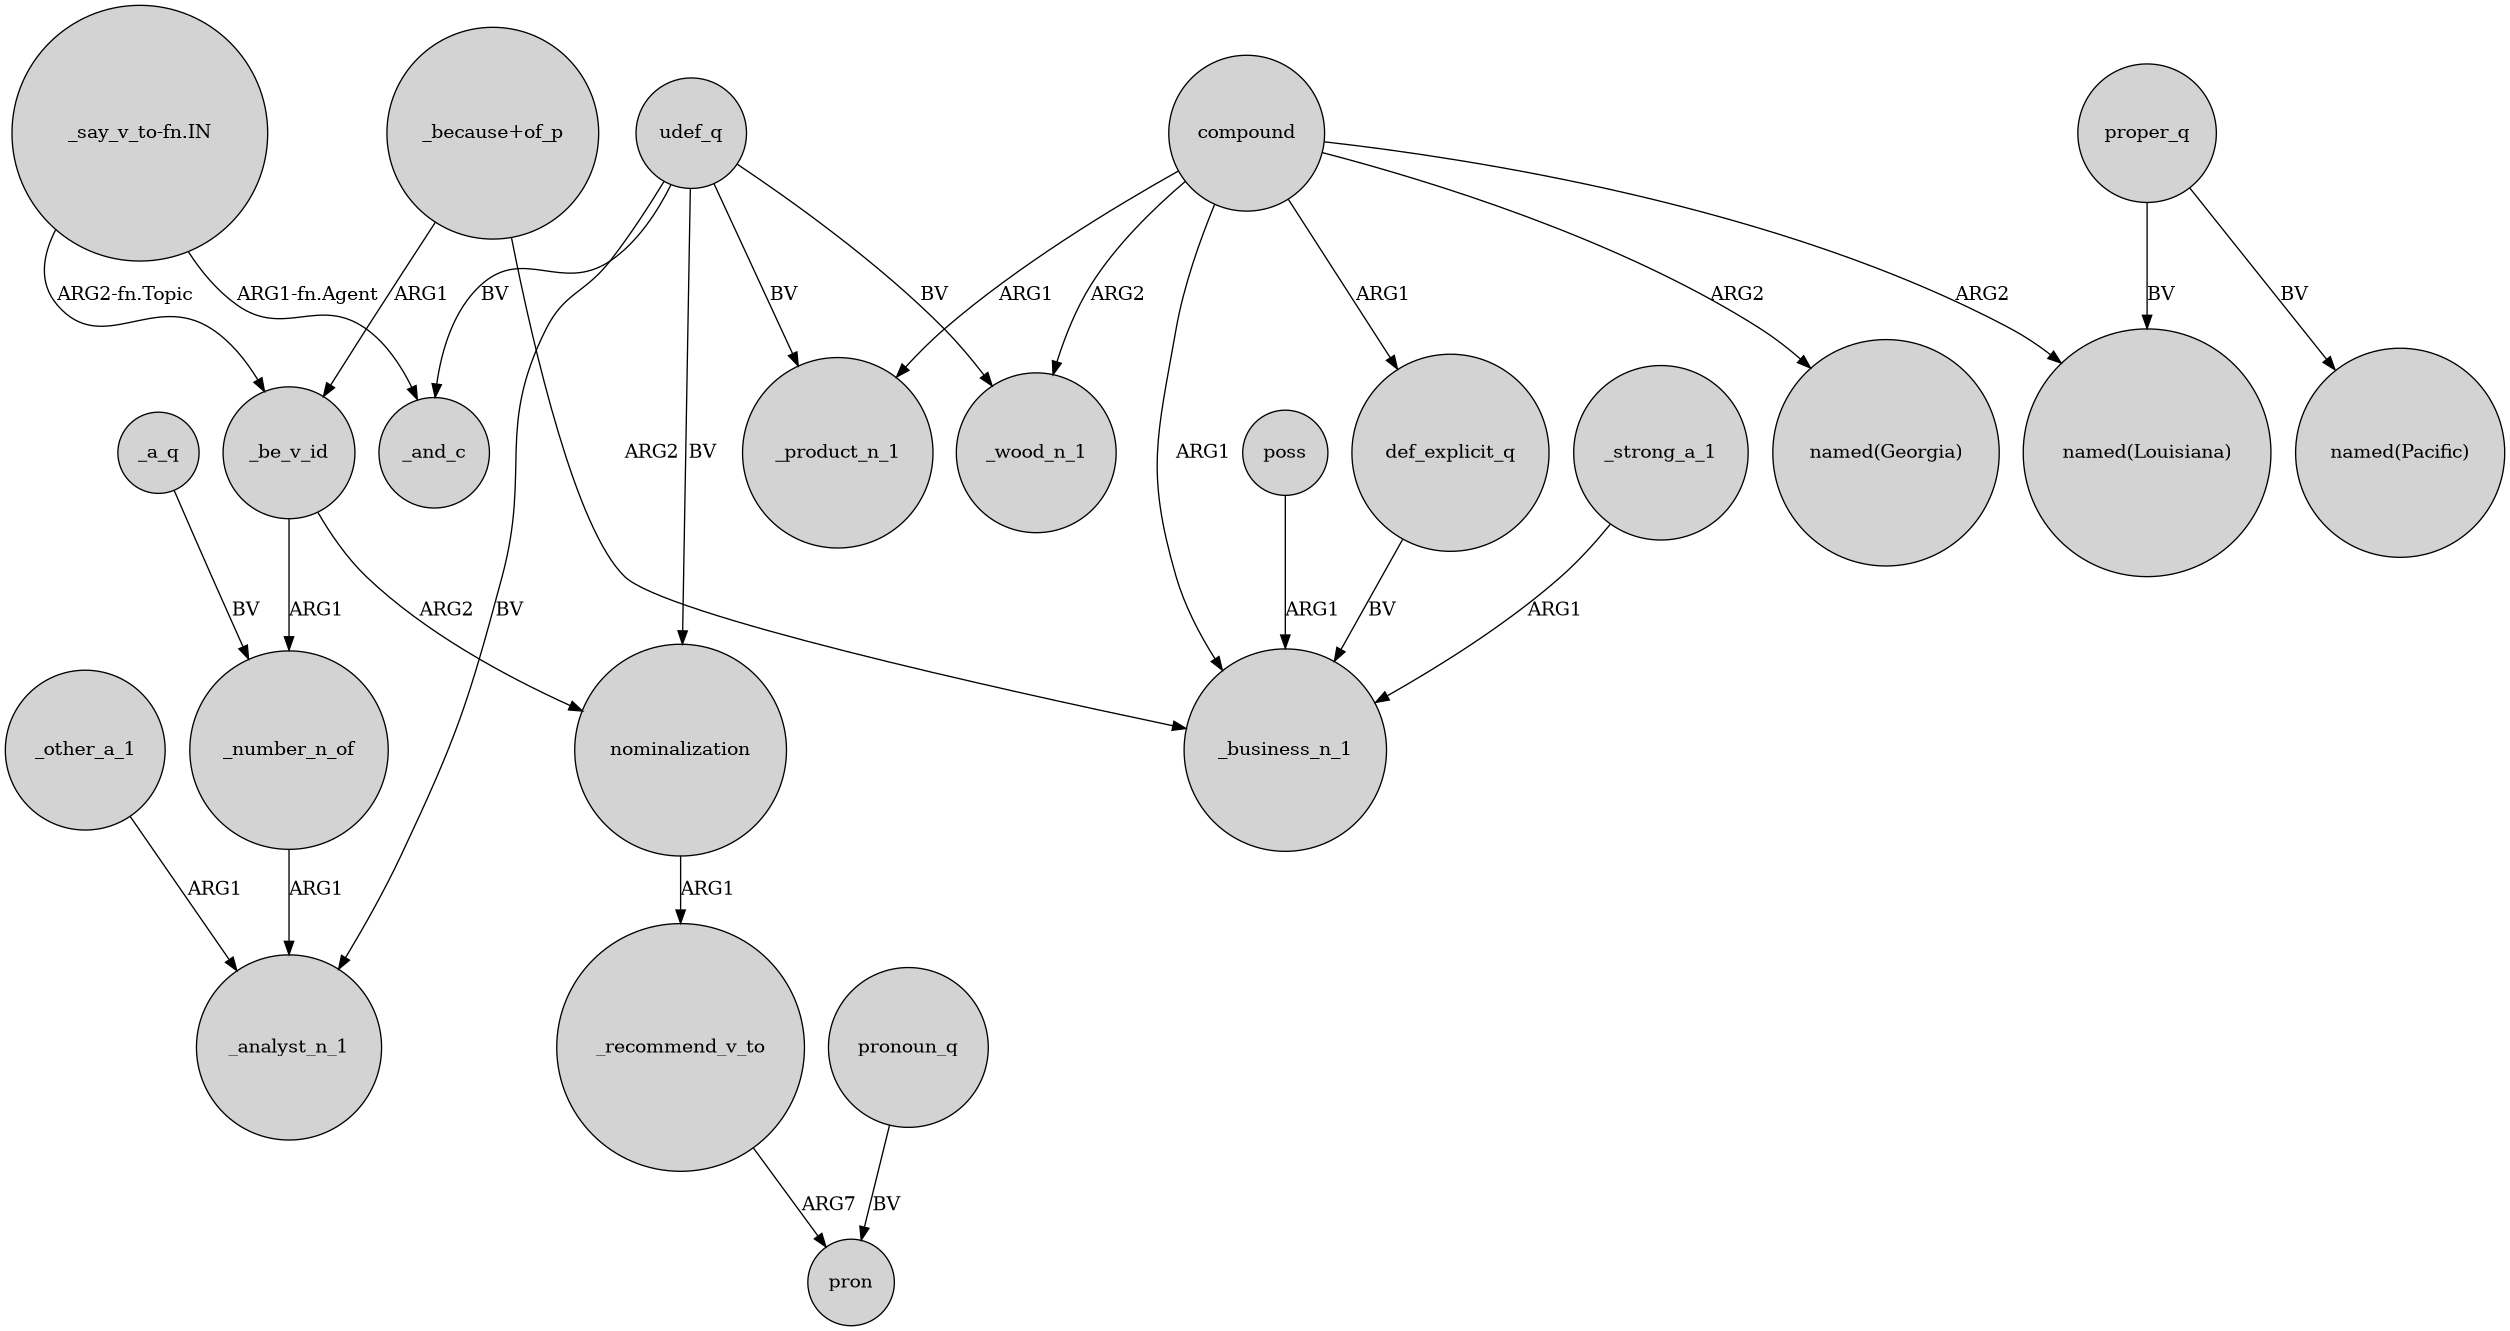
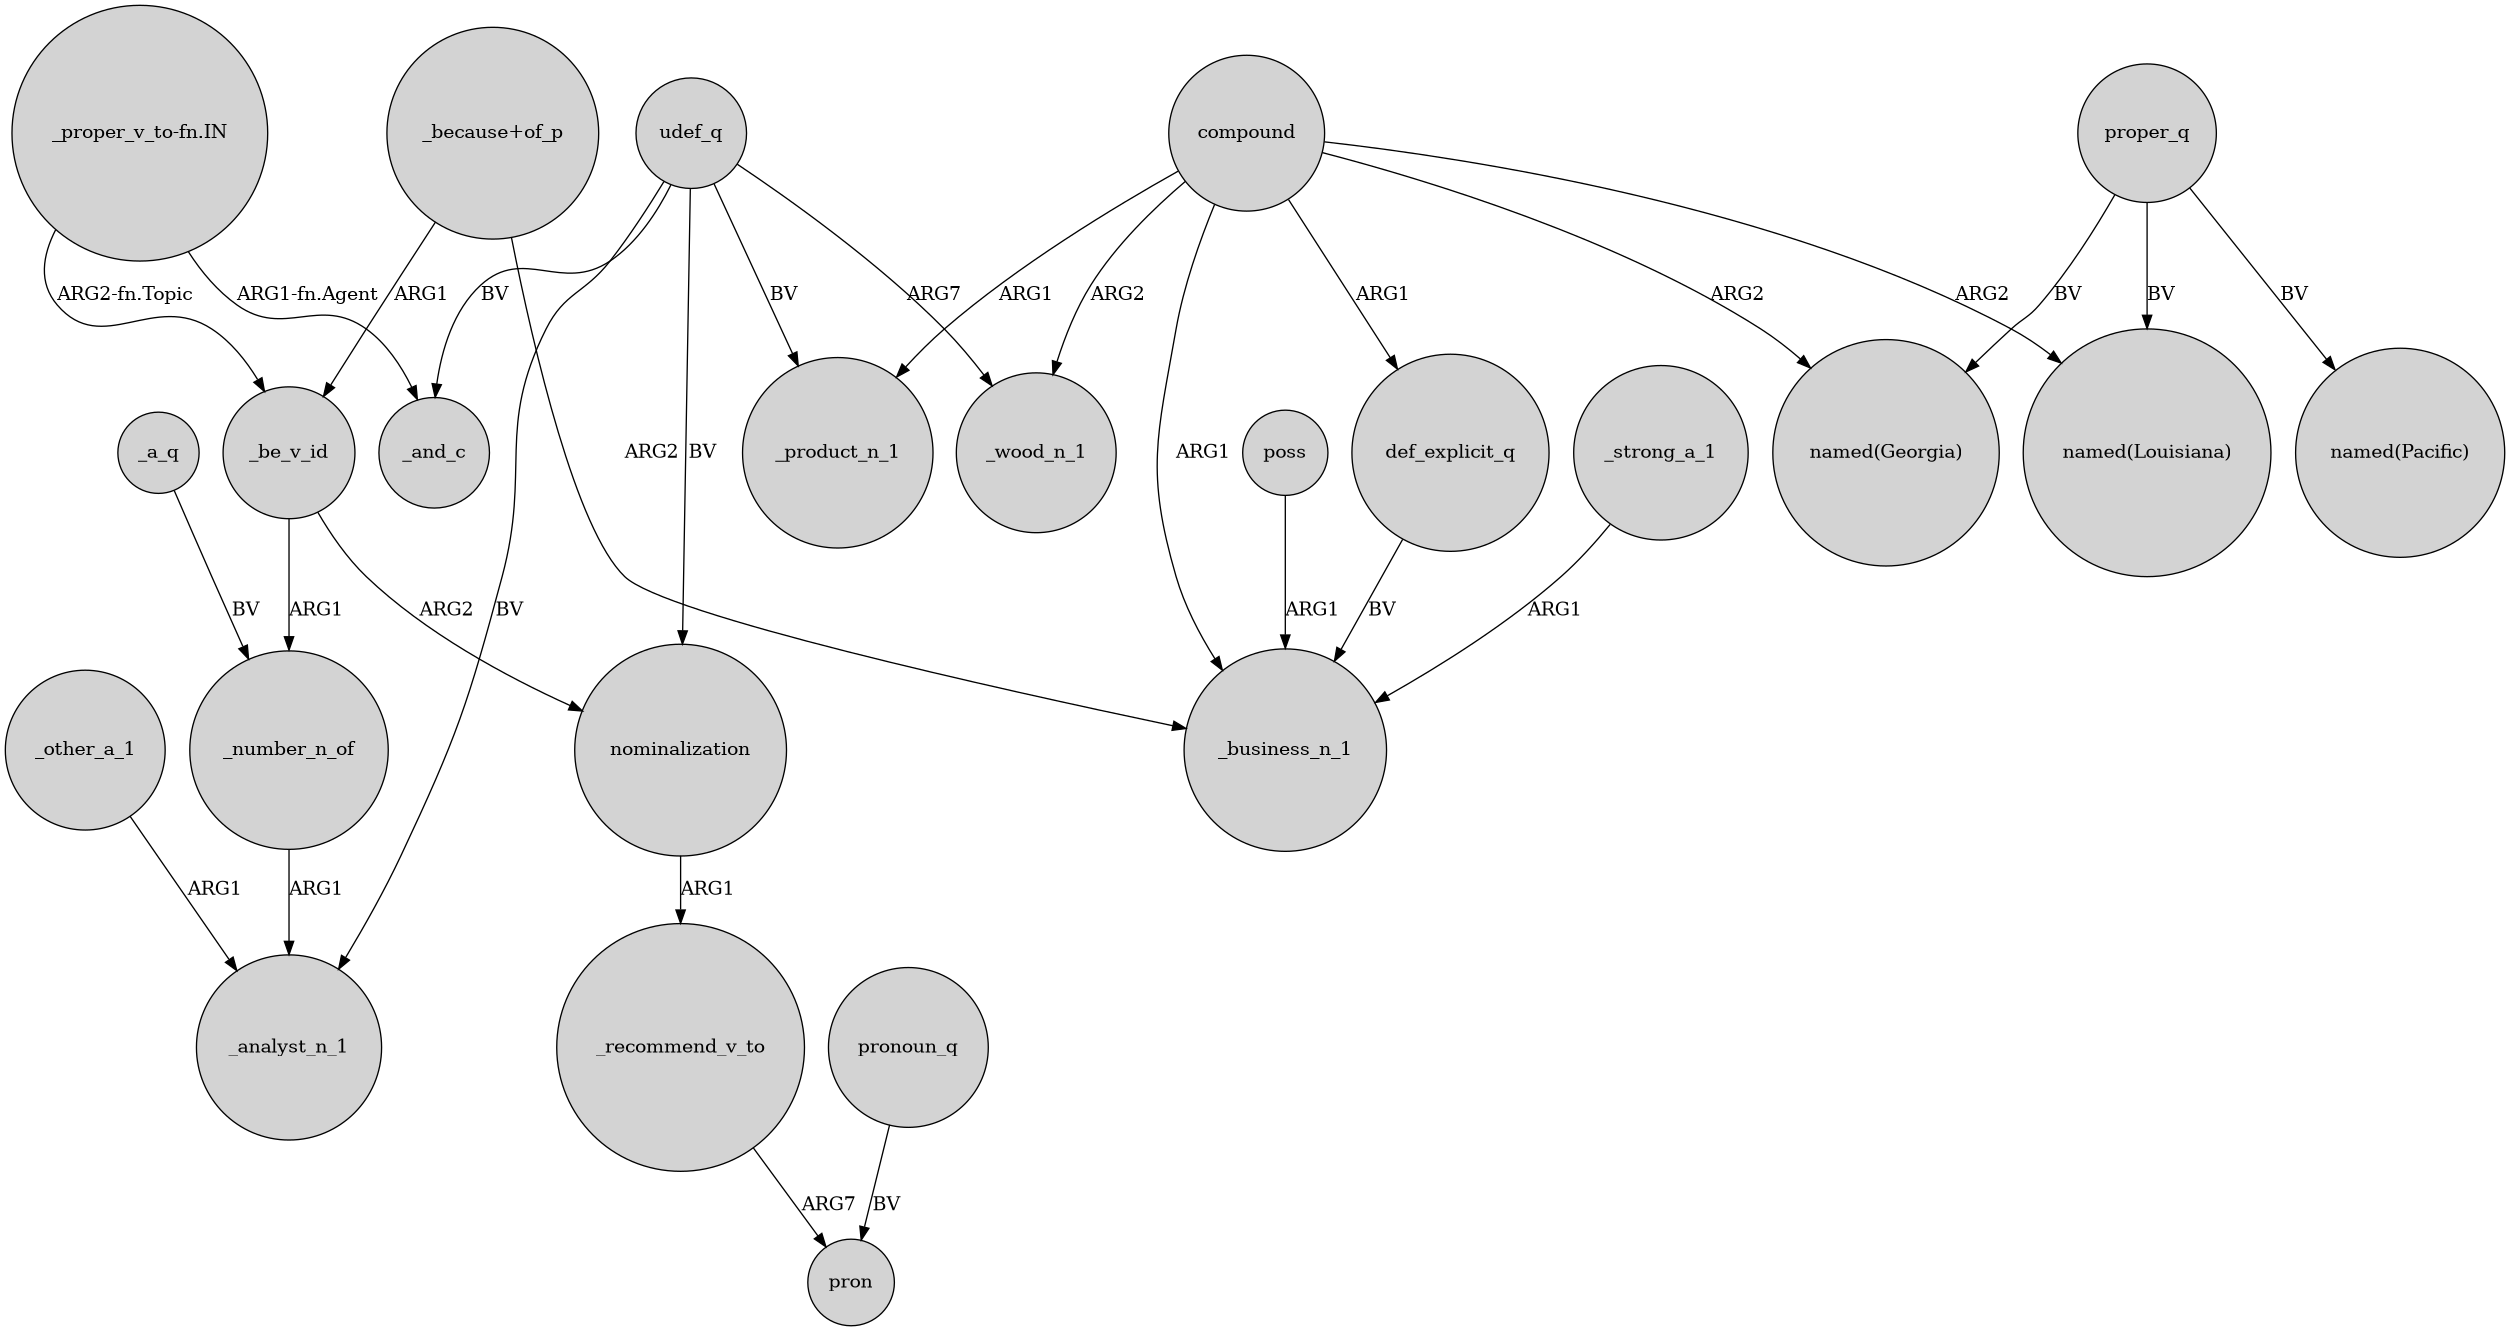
(140, 133) -> (140, 133)
none -> (2054, 286)
(934, 295) -> (934, 295)
